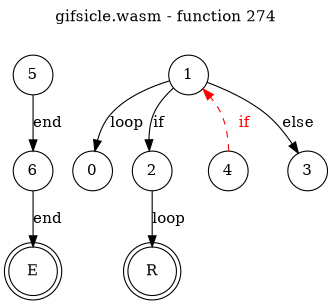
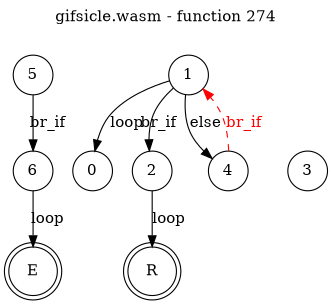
(255, 106) -> (188, 125)
(48, 123) -> (48, 123)
(159, 123) -> (159, 123)
(244, 123) -> (244, 123)
(48, 219) -> (48, 219)
